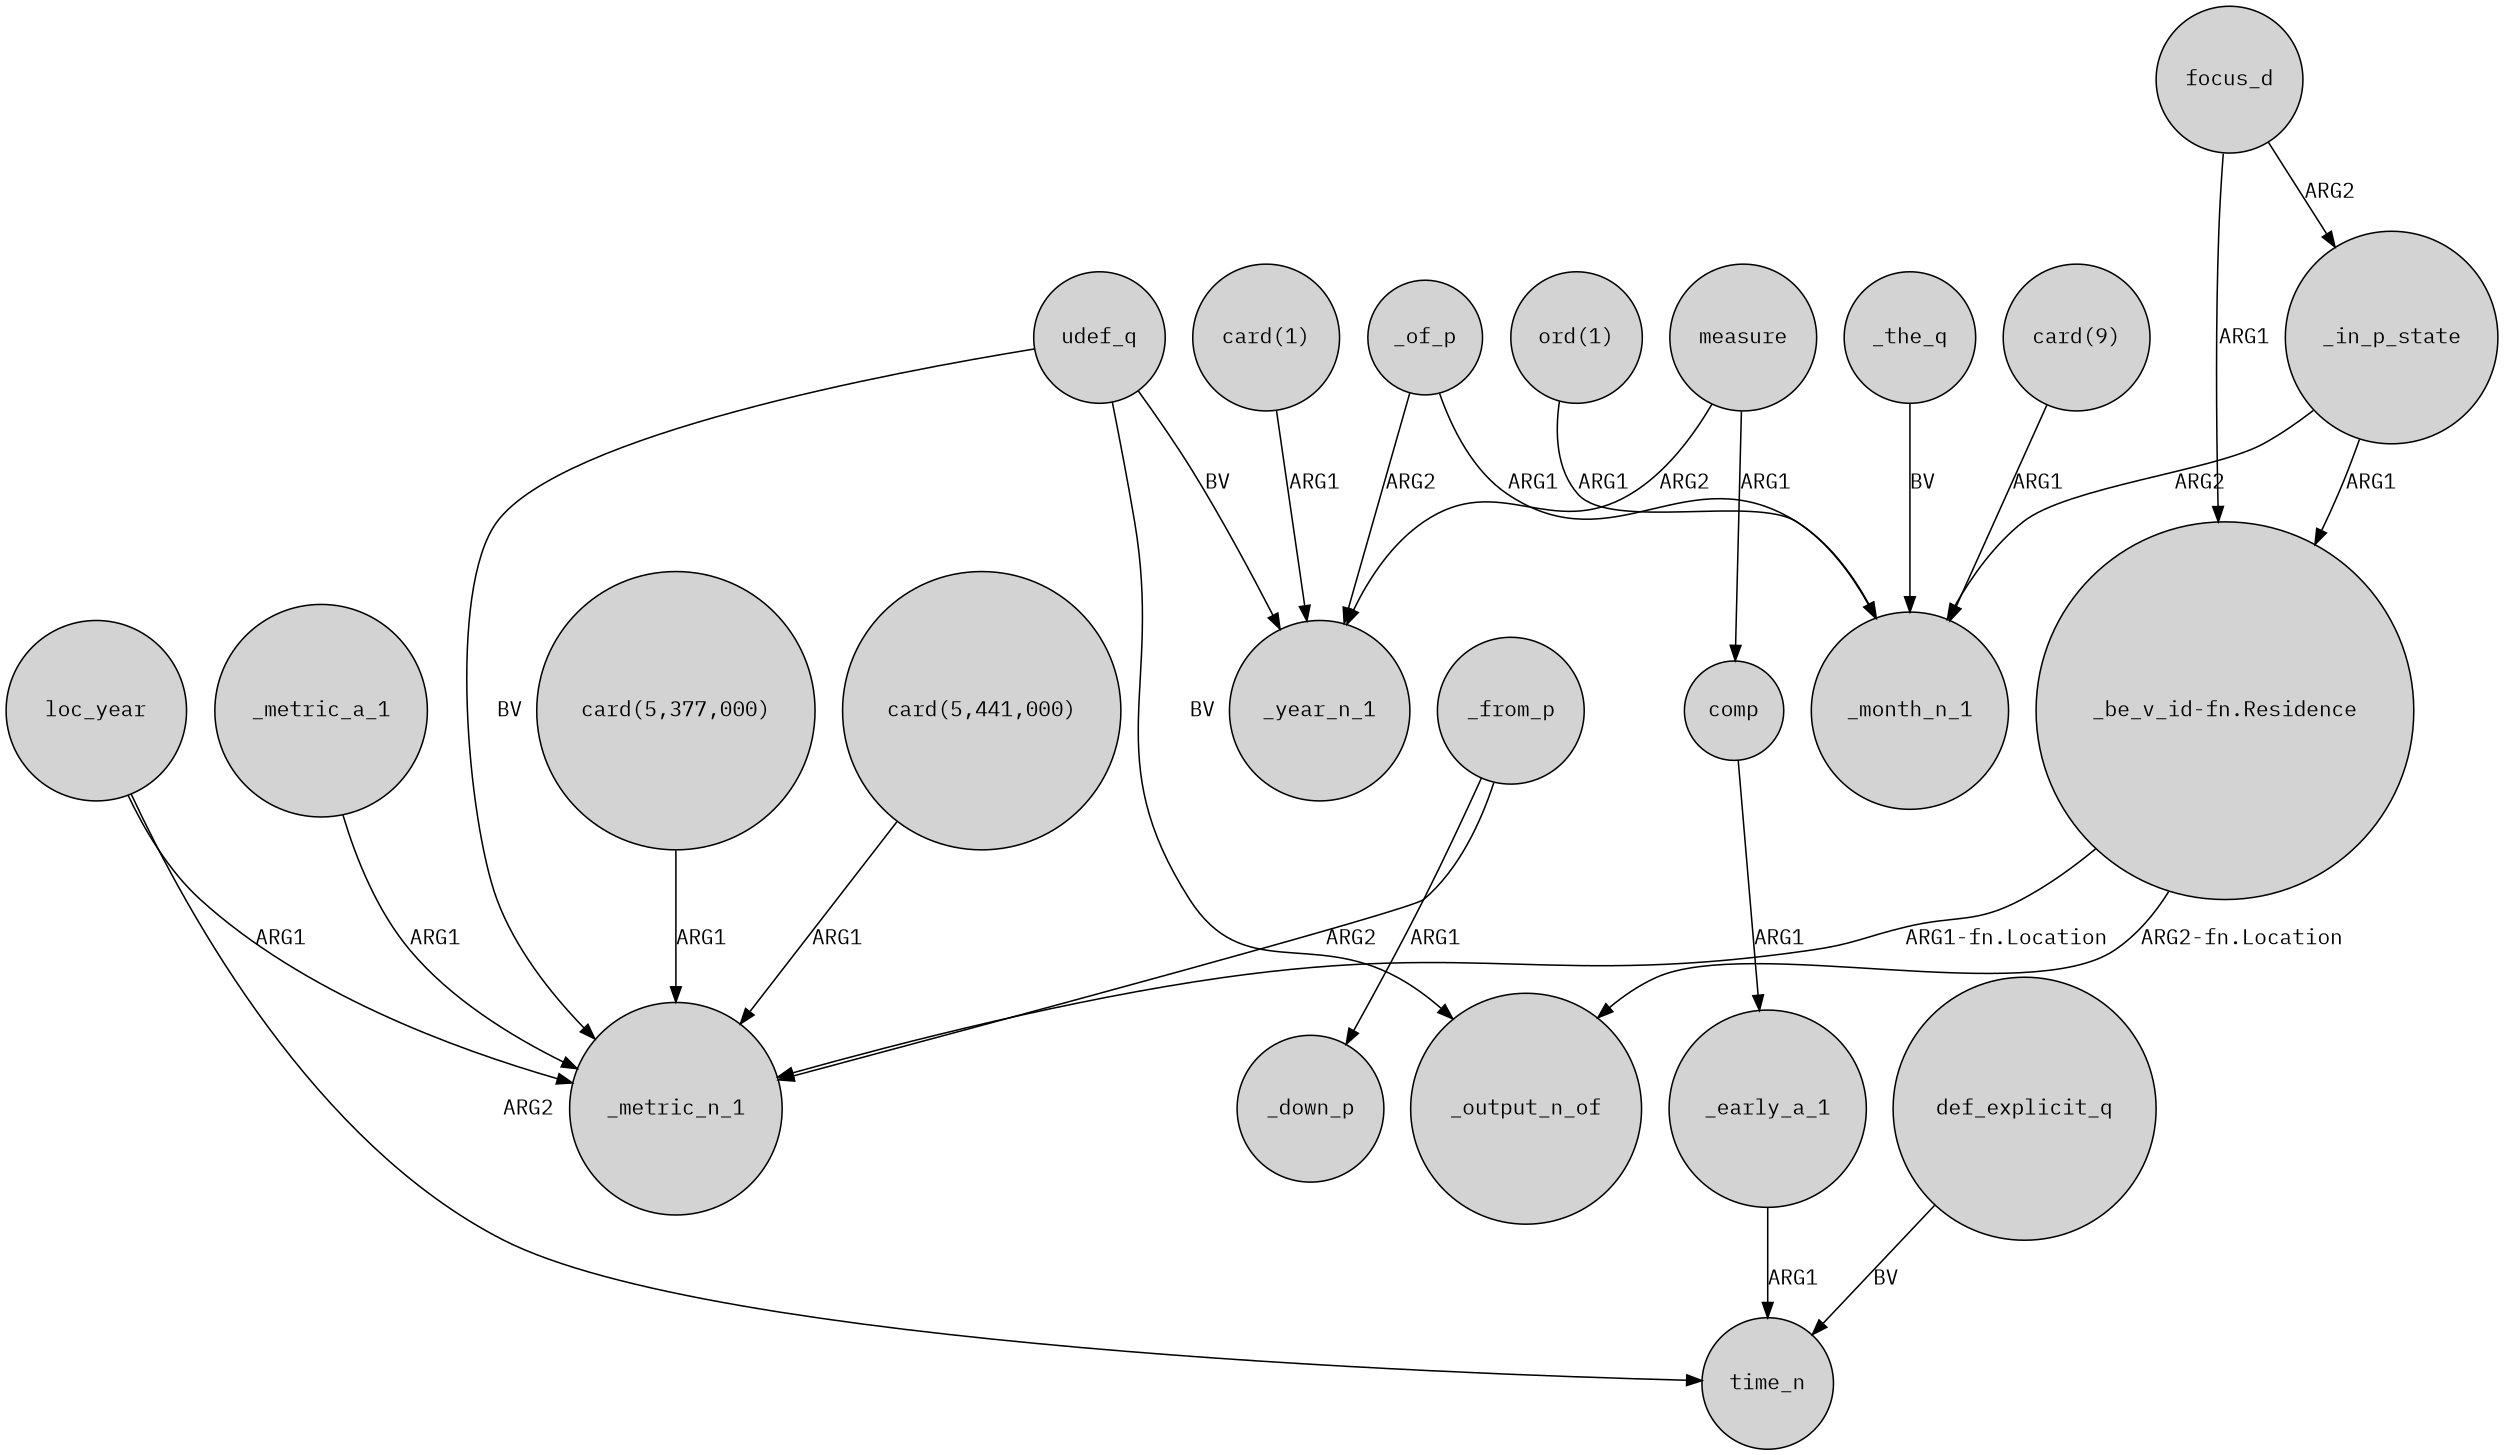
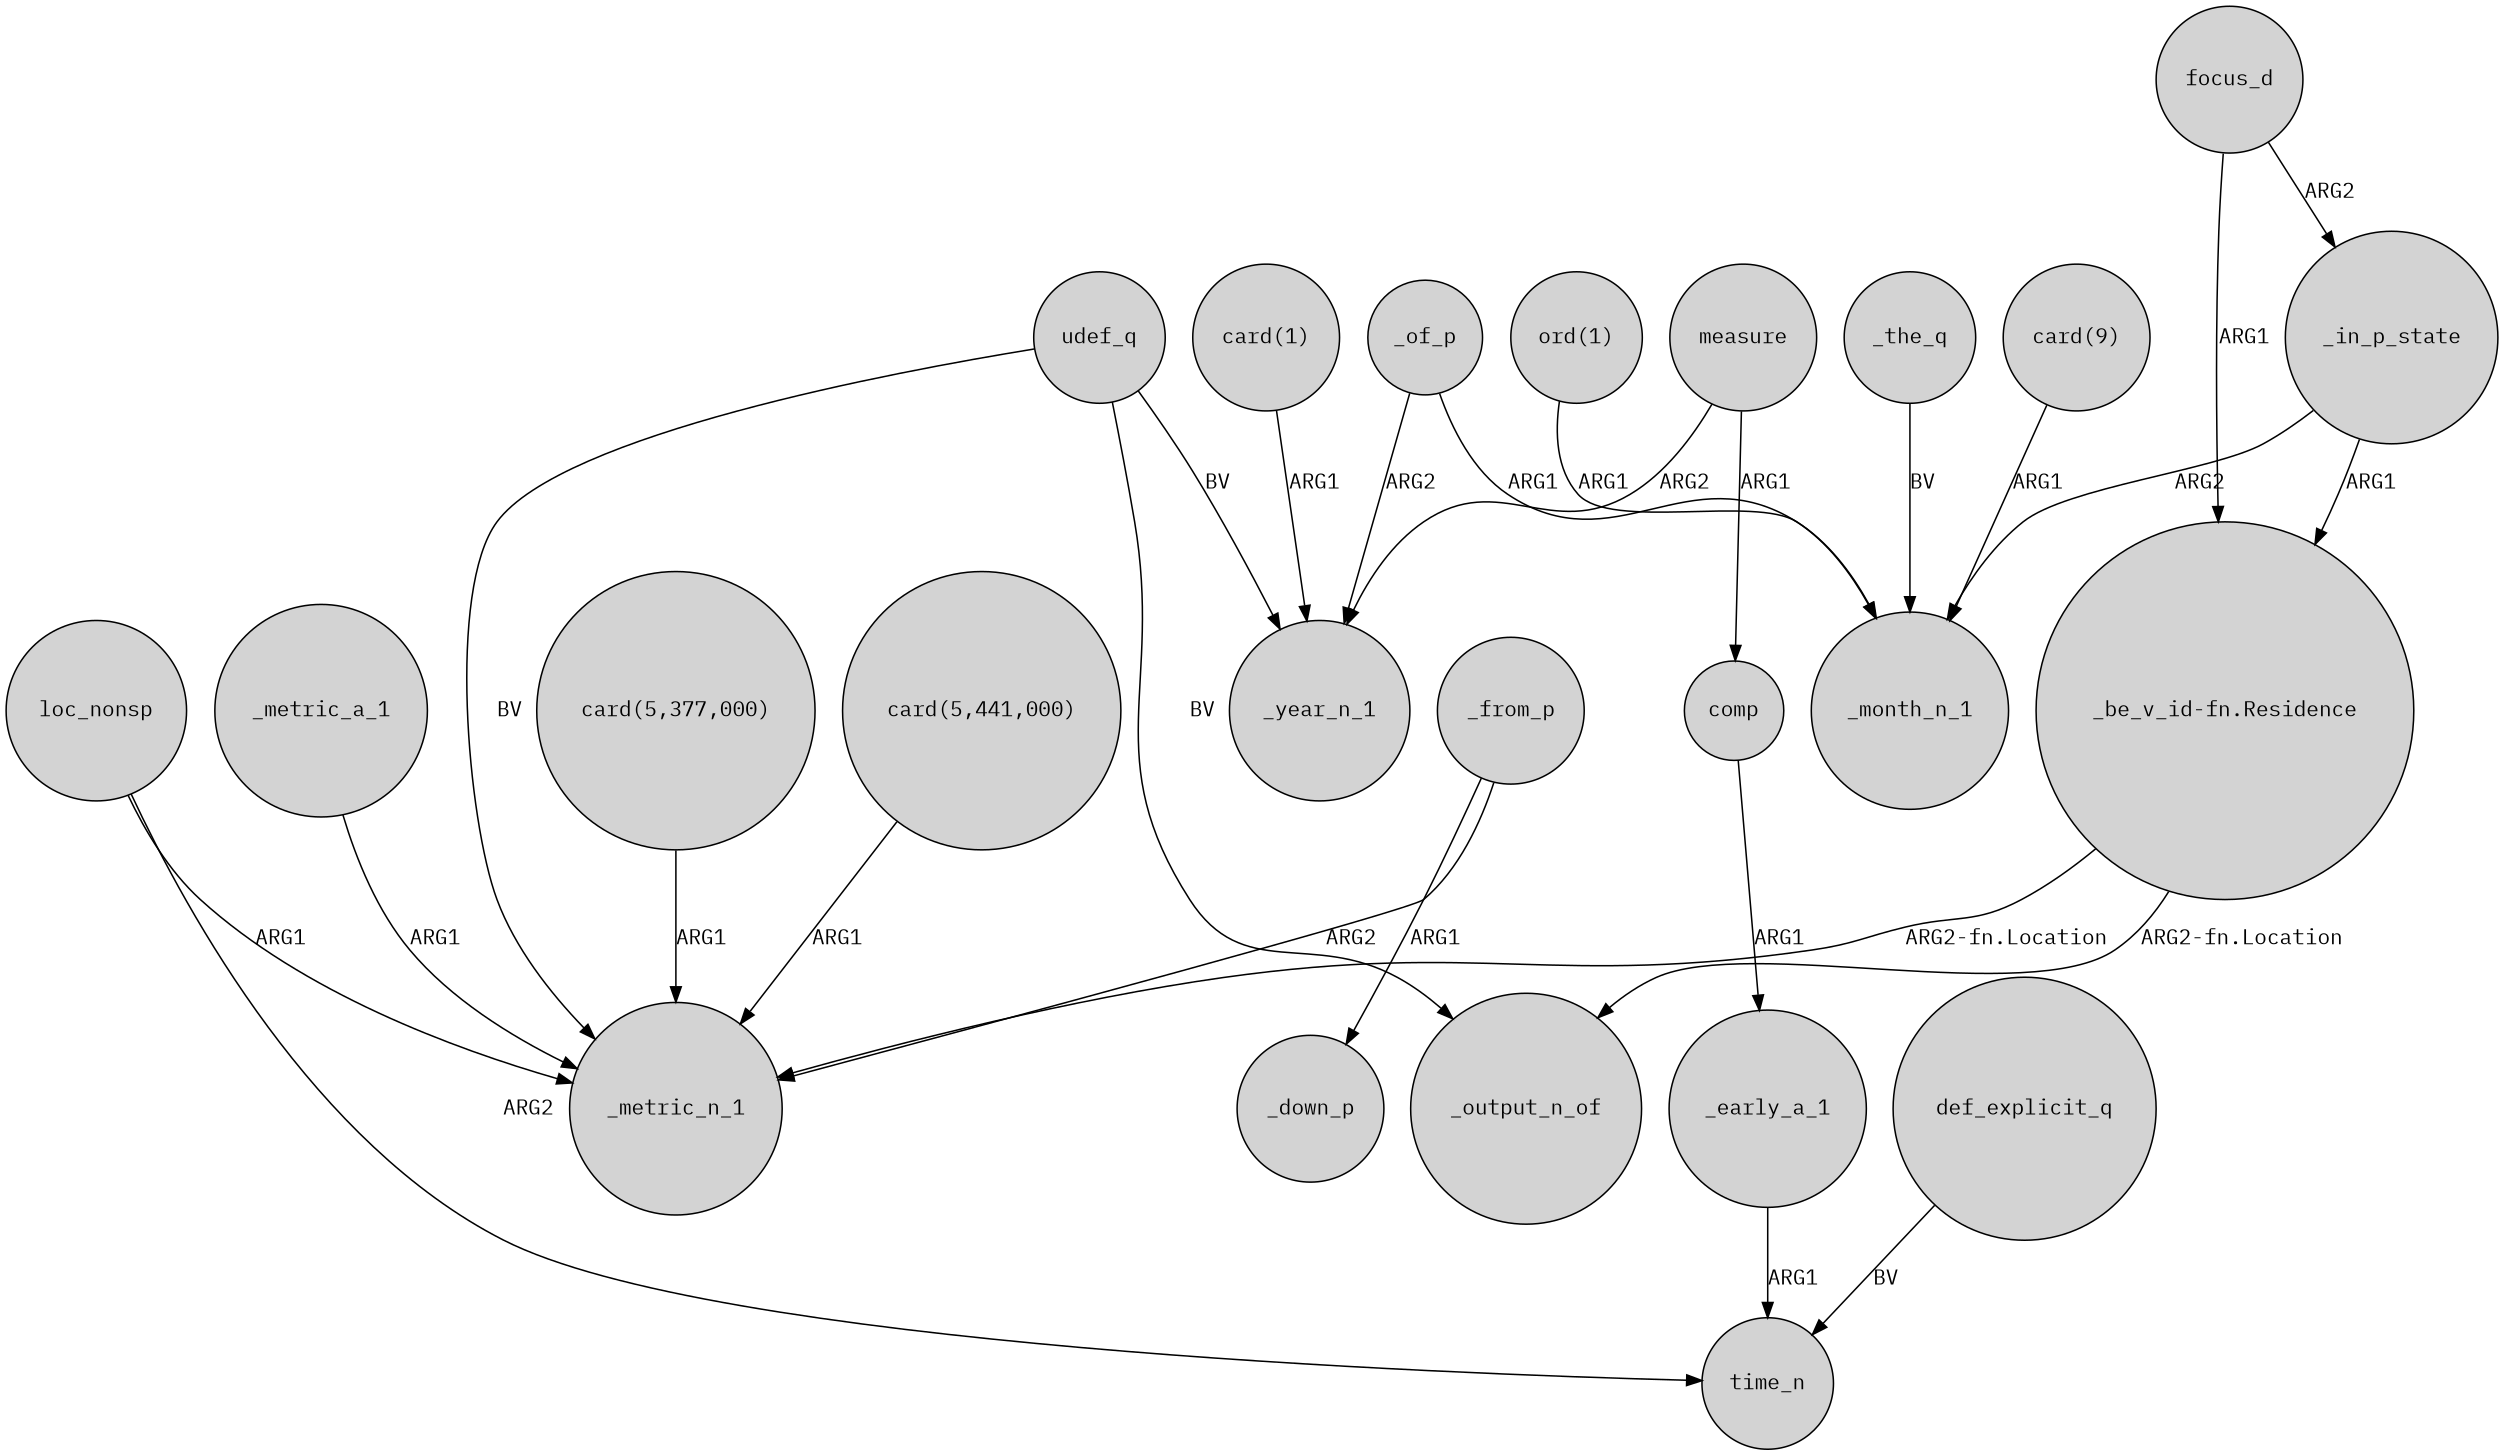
(96, 711) -> (96, 711)
(2007, 939) -> (2007, 939)
